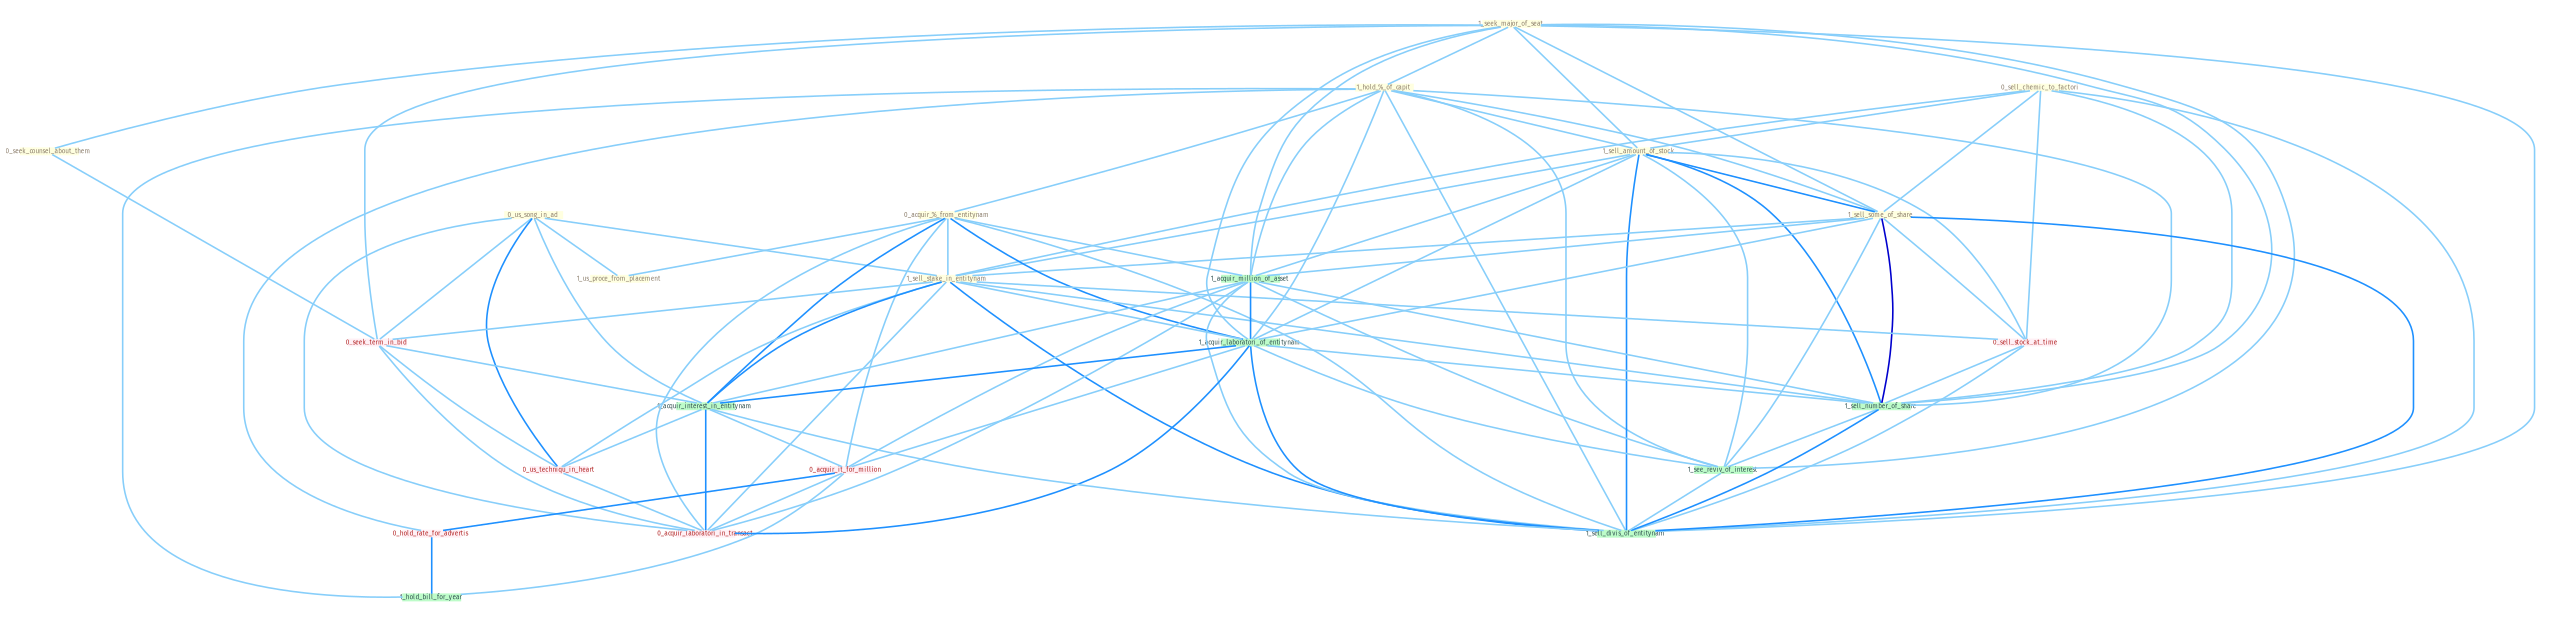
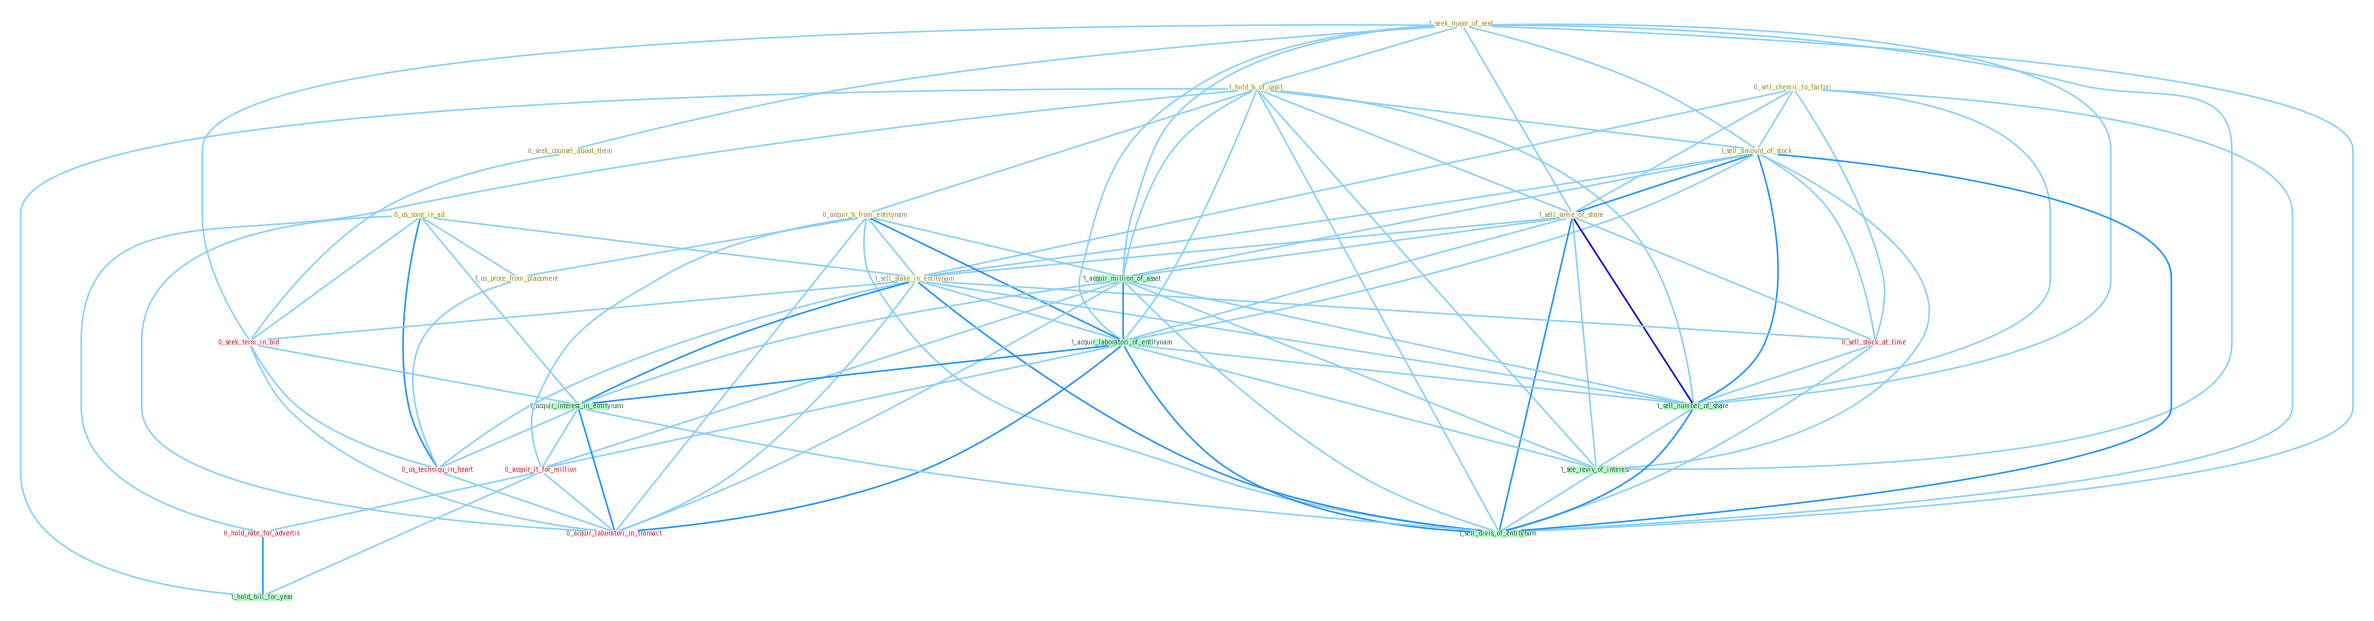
(813, 306) -> none
none -> (418, 351)
(659, 499) -> (402, 502)
